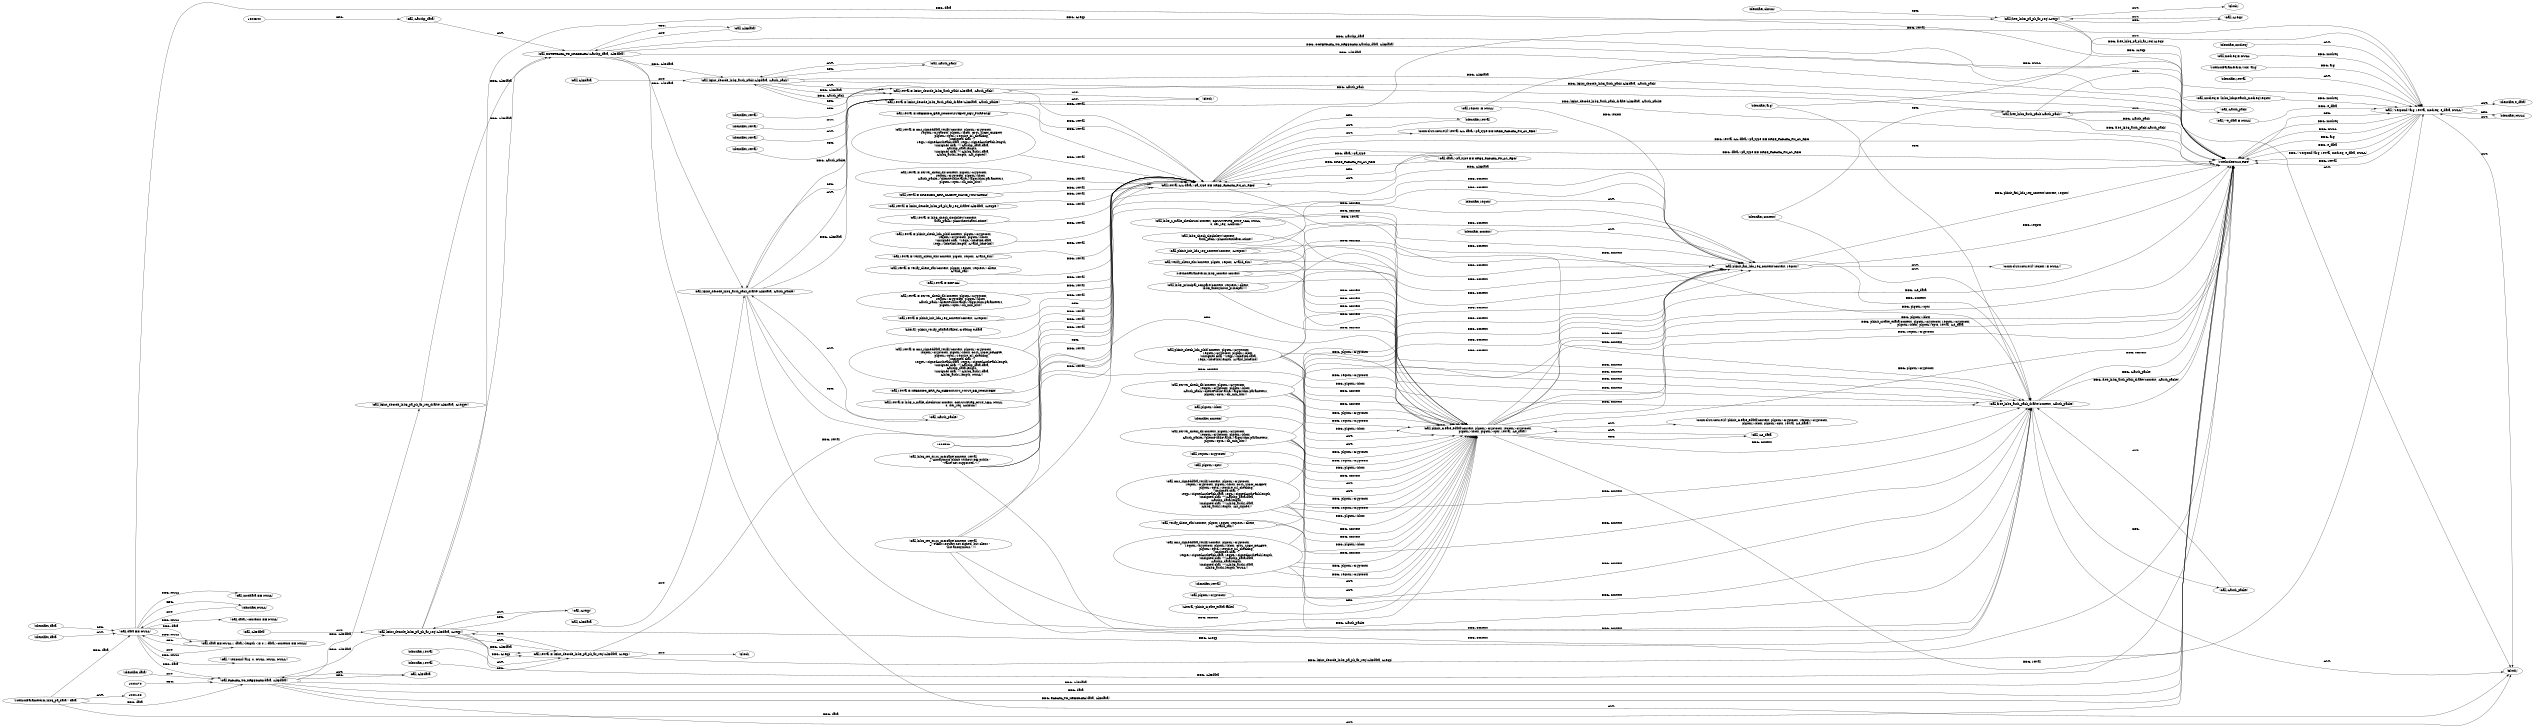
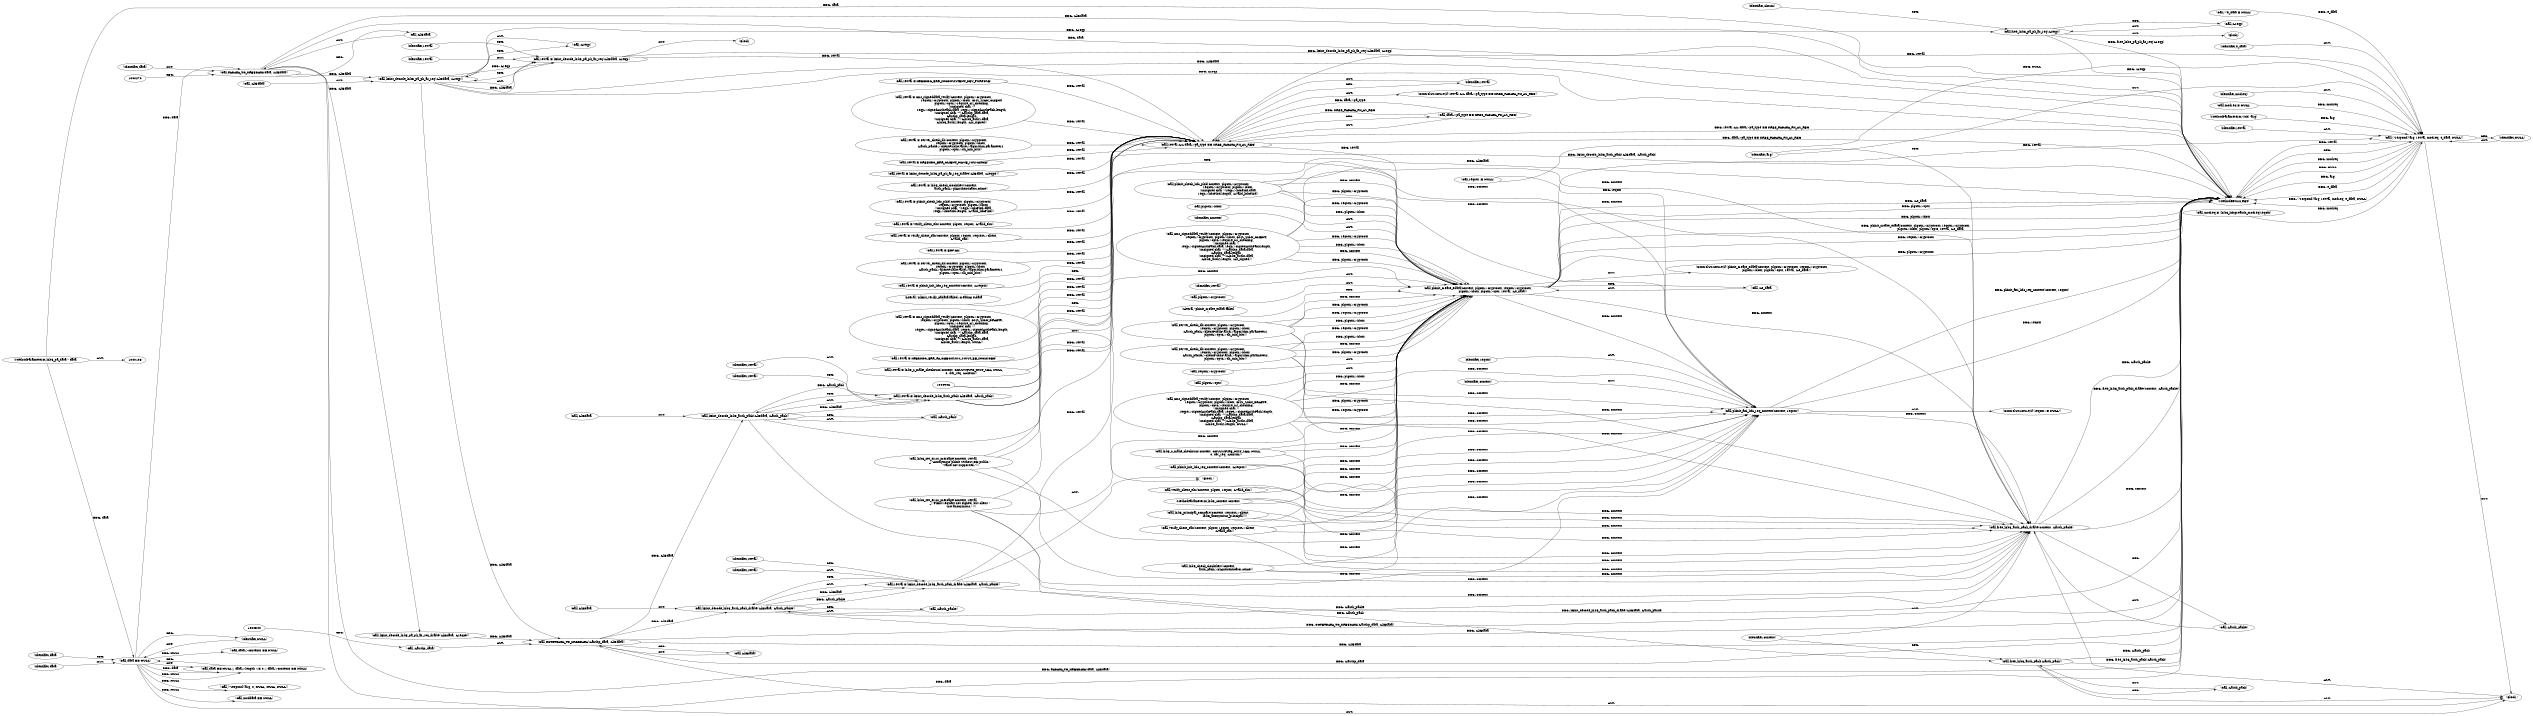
(2475, 106) -> (2359, 50)
(162, 703) -> none
